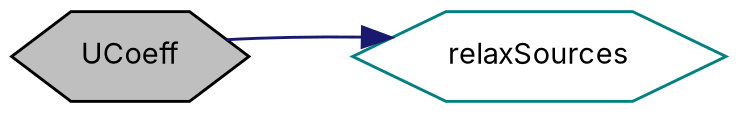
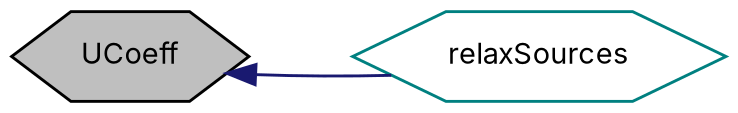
(294, 37) -> (324, 76)
